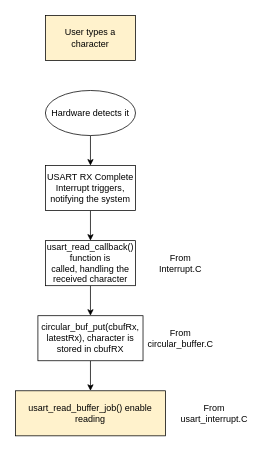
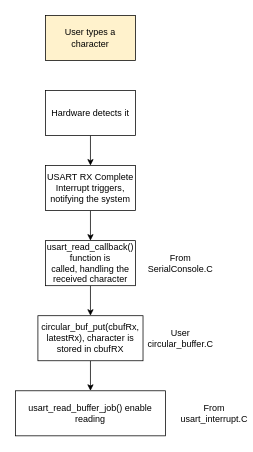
(90, 113) -> (90, 113)
(180, 263) -> (180, 263)
(180, 338) -> (180, 338)
(90, 413) -> (90, 413)
